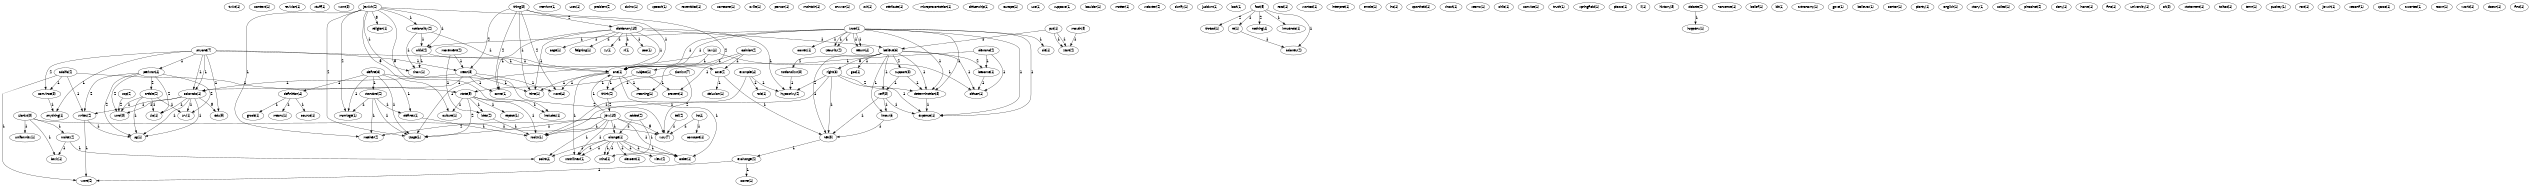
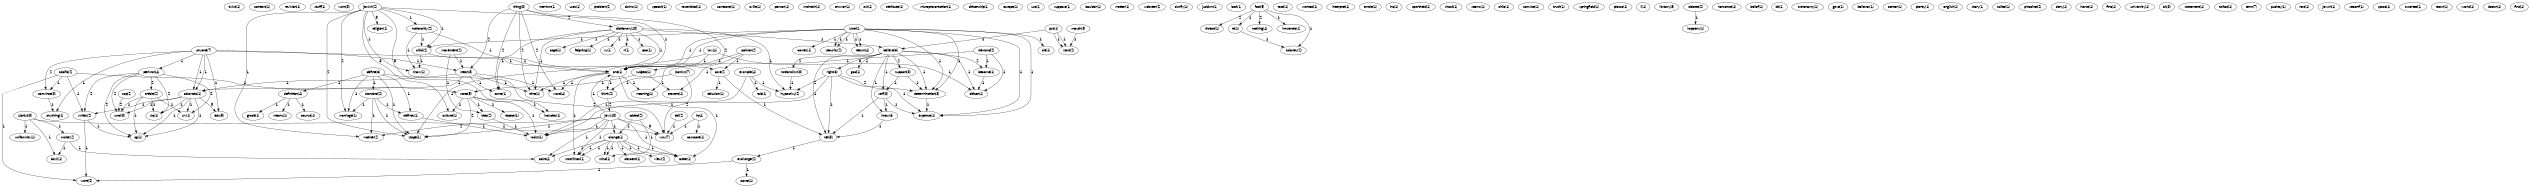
(2251, 7) -> (2251, 7)
(522, 50) -> (522, 50)
